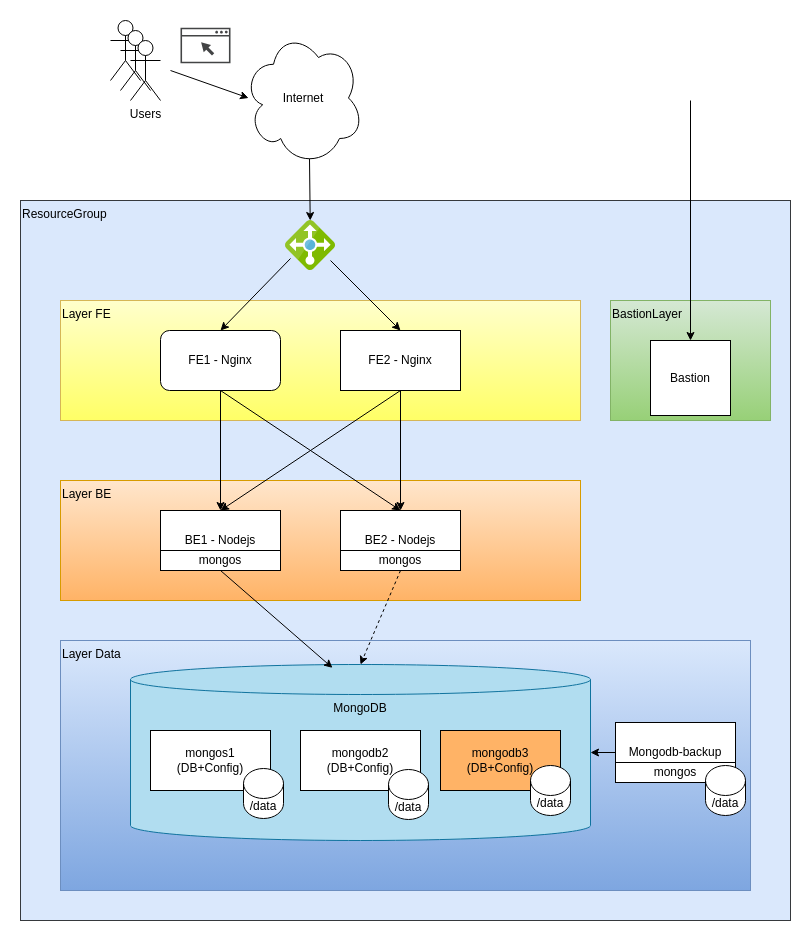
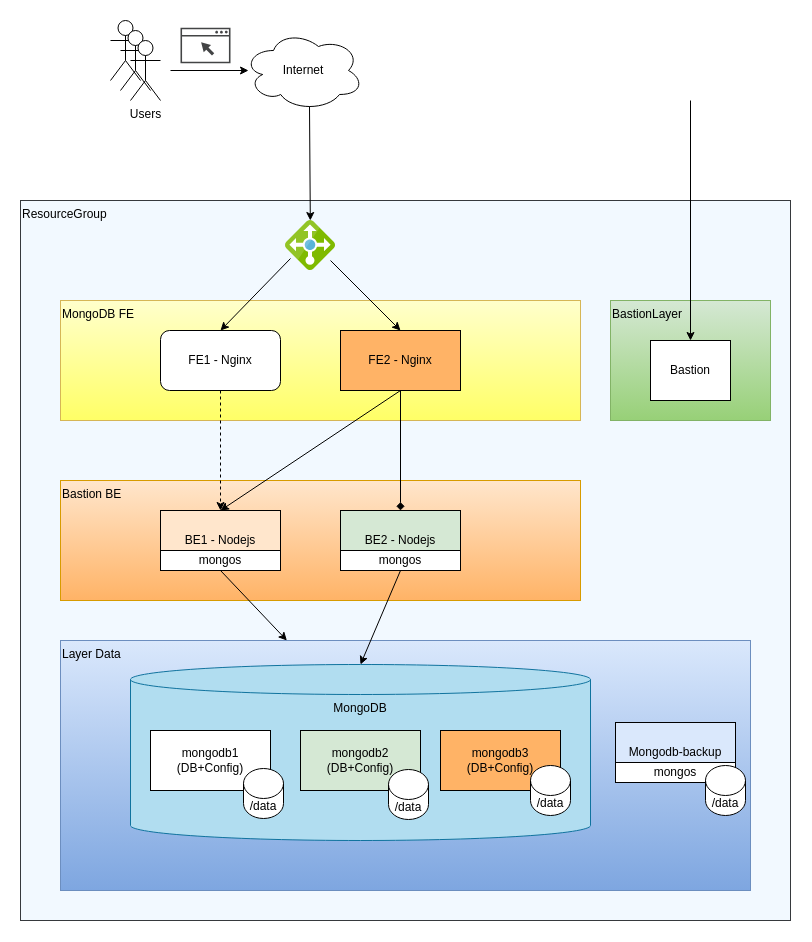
(304, 98) -> (304, 71)
(66, 215) -> (66, 215)
(88, 315) -> (95, 315)
(401, 361) -> (401, 361)
(691, 378) -> (691, 371)
(221, 448) -> (221, 448)
(307, 448) -> none
(88, 495) -> (93, 495)
(401, 502) -> (401, 502)
(221, 541) -> (221, 541)
(401, 541) -> (401, 541)
(382, 615) -> (382, 615)
(274, 617) -> (252, 604)
(600, 753) -> none
(676, 753) -> (676, 753)
(211, 761) -> (211, 761)
(361, 761) -> (361, 761)
